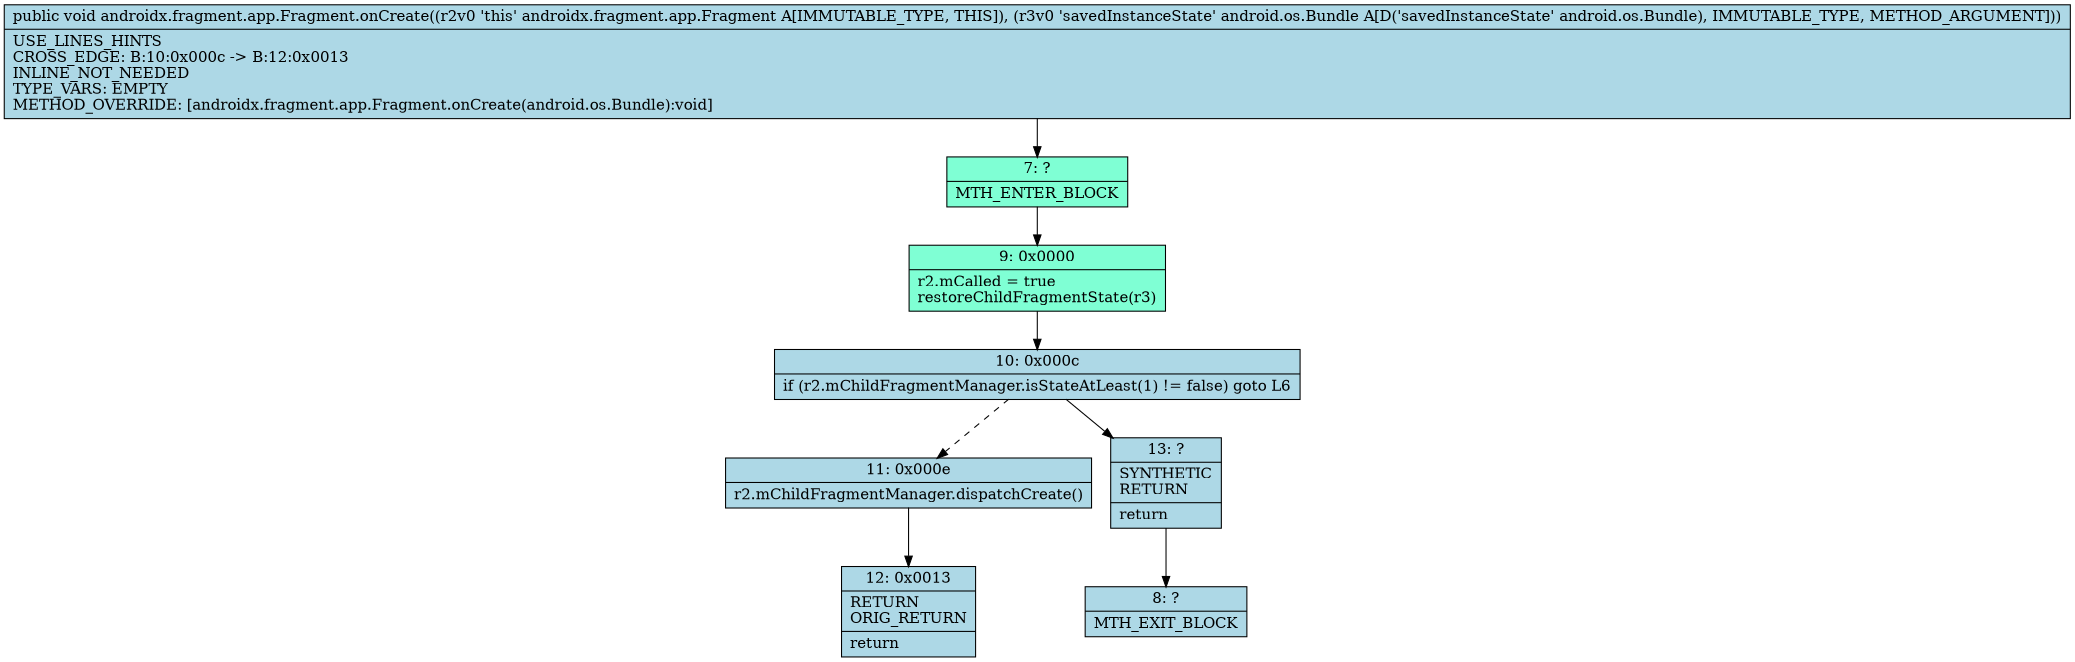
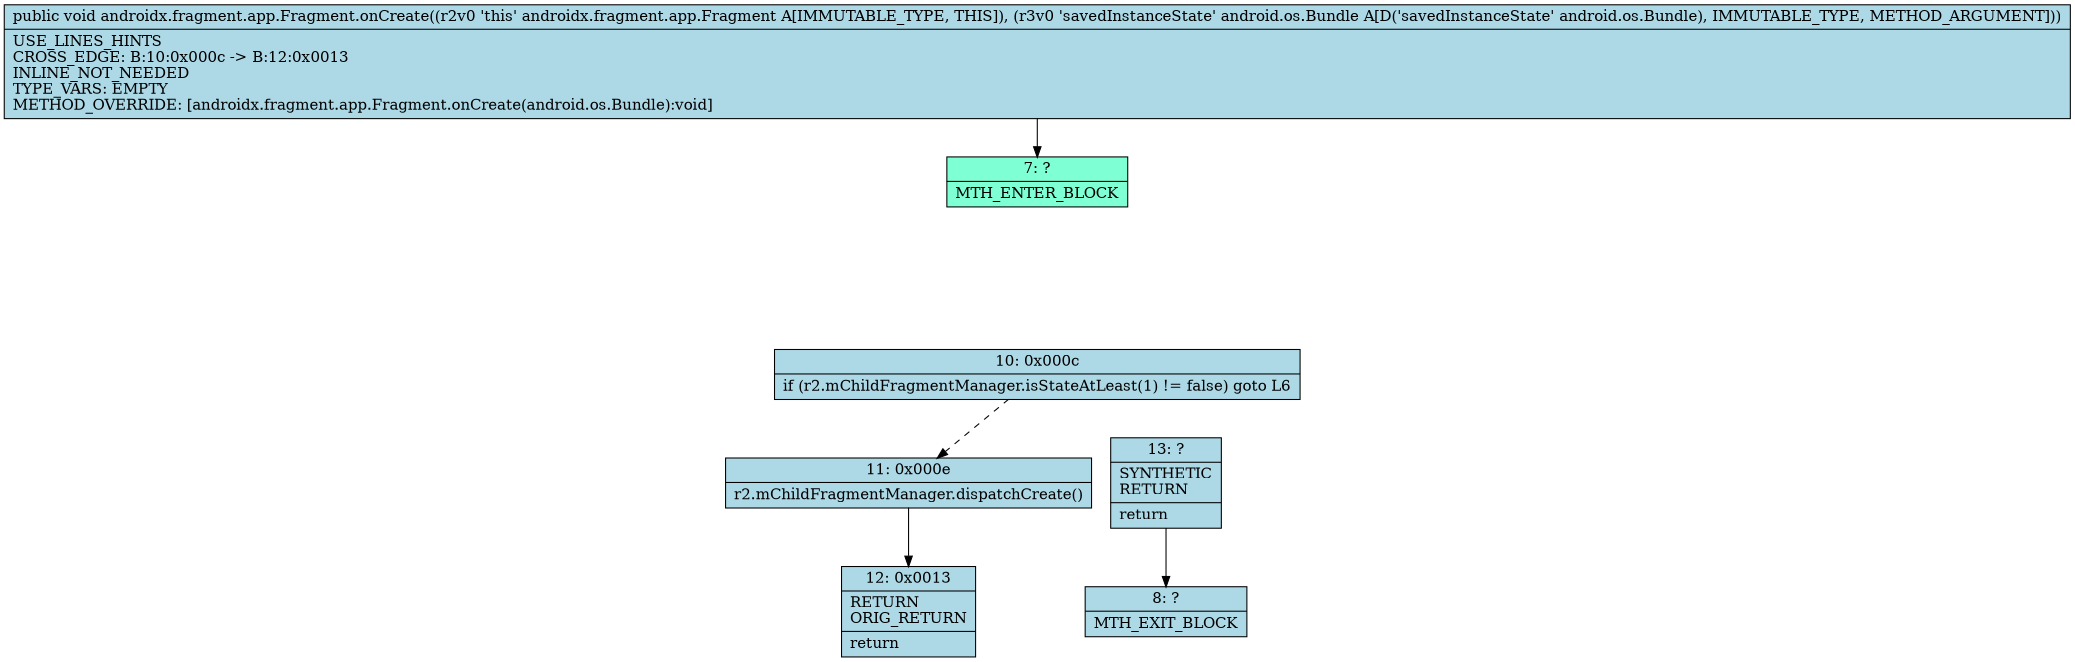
(1037, 278) -> none
(1085, 415) -> none
